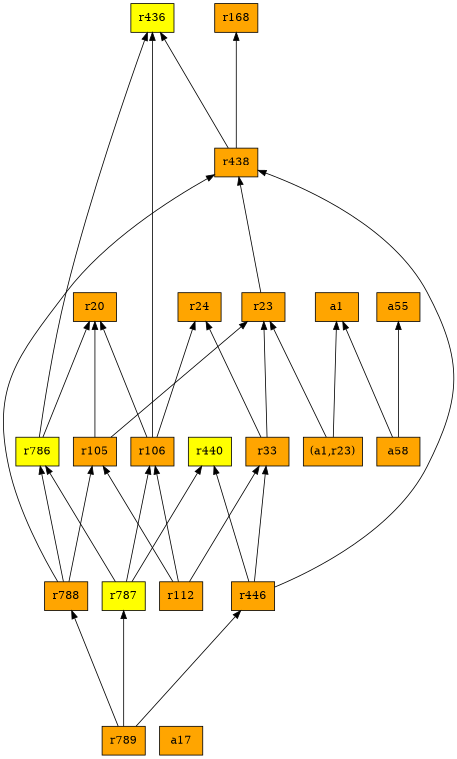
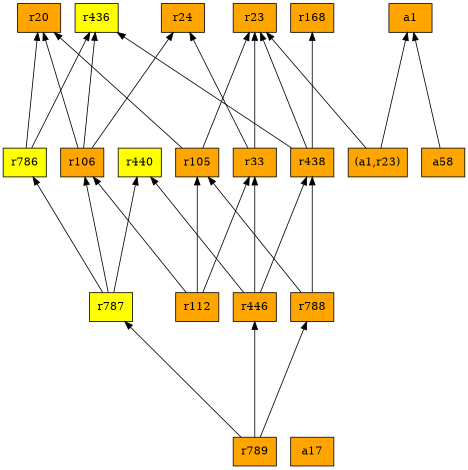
(251, 239) -> (285, 94)
(398, 307) -> none
(53, 528) -> none
